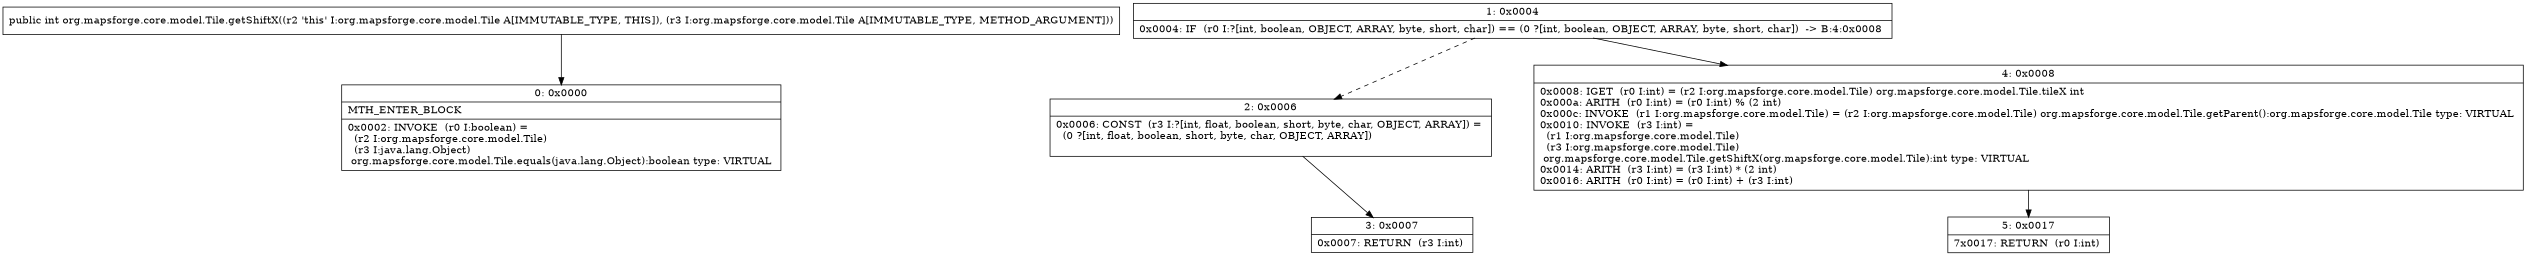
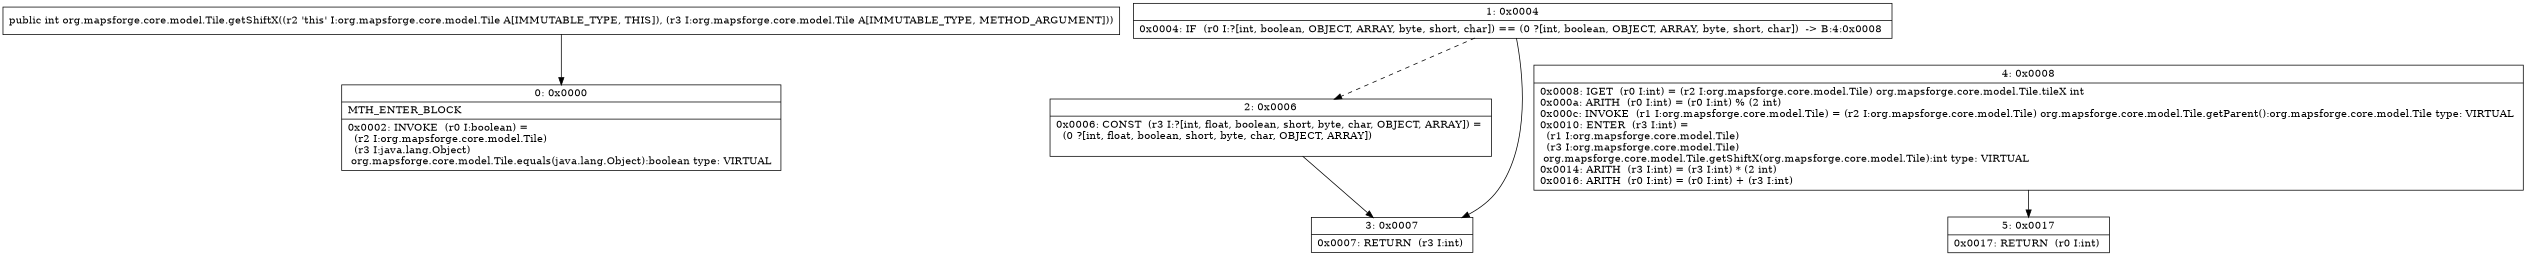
(1657, 51) -> (1519, 135)
(1619, 125) -> (1616, 125)
(2029, 243) -> (2029, 243)
